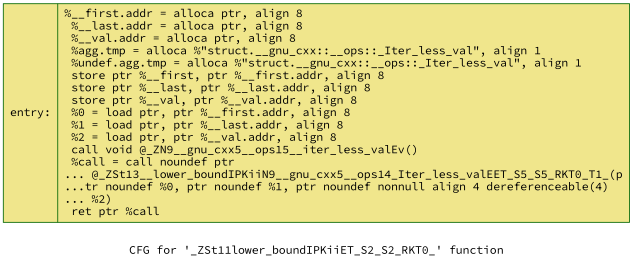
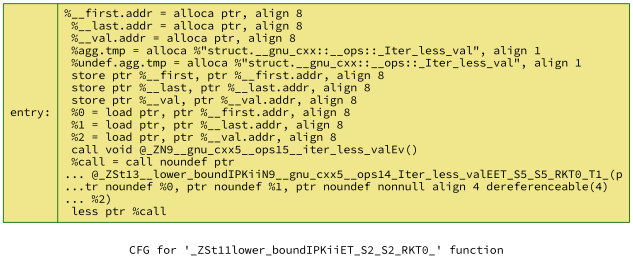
(112, 212) -> (116, 212)
